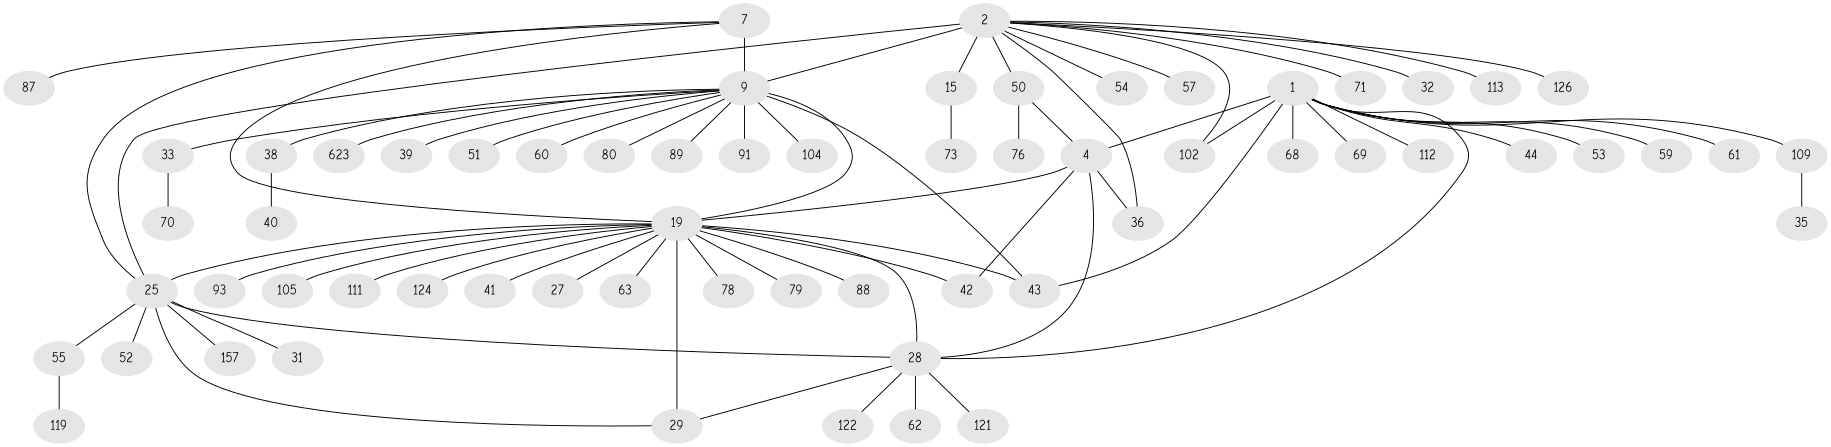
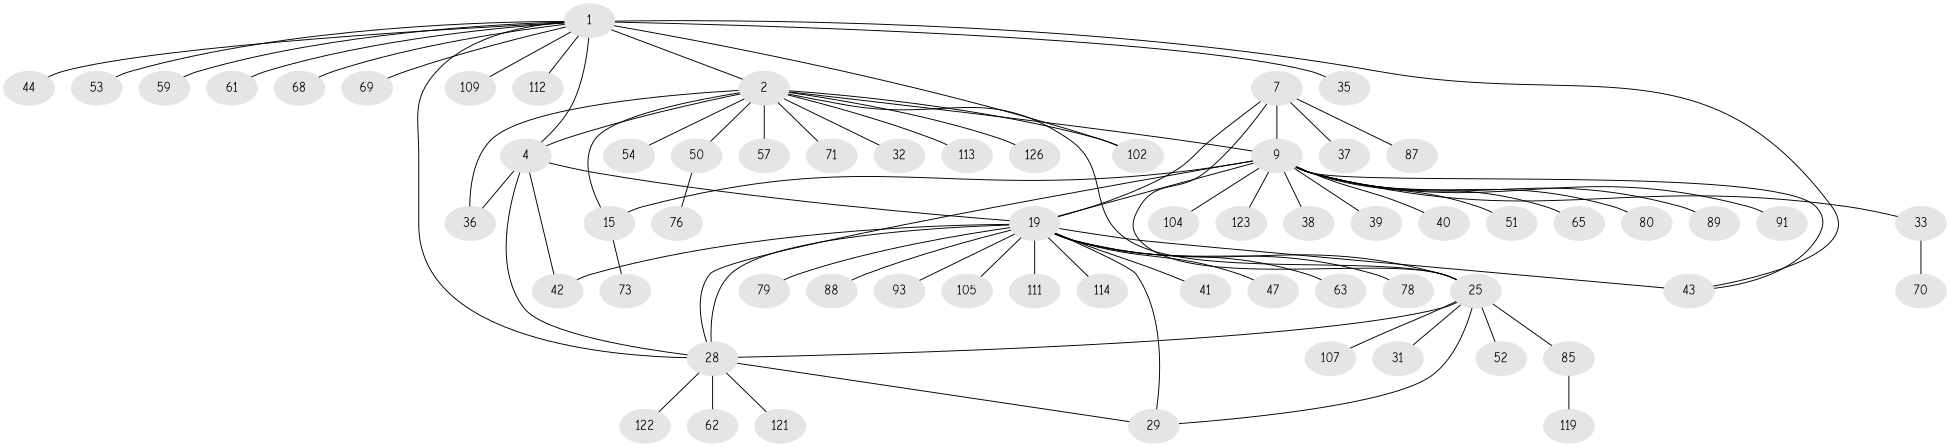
none -> (677, 55)
(1052, 122) -> (594, 130)
(339, 156) -> (1241, 223)
(542, 156) -> (1579, 223)
none -> (1344, 156)
none -> (939, 178)
(1802, 190) -> (972, 35)
(271, 192) -> (1370, 193)
none -> (929, 220)
(422, 291) -> (1102, 291)
(558, 291) -> (1273, 291)
(59, 359) -> (1569, 359)
(230, 359) -> (1330, 359)
